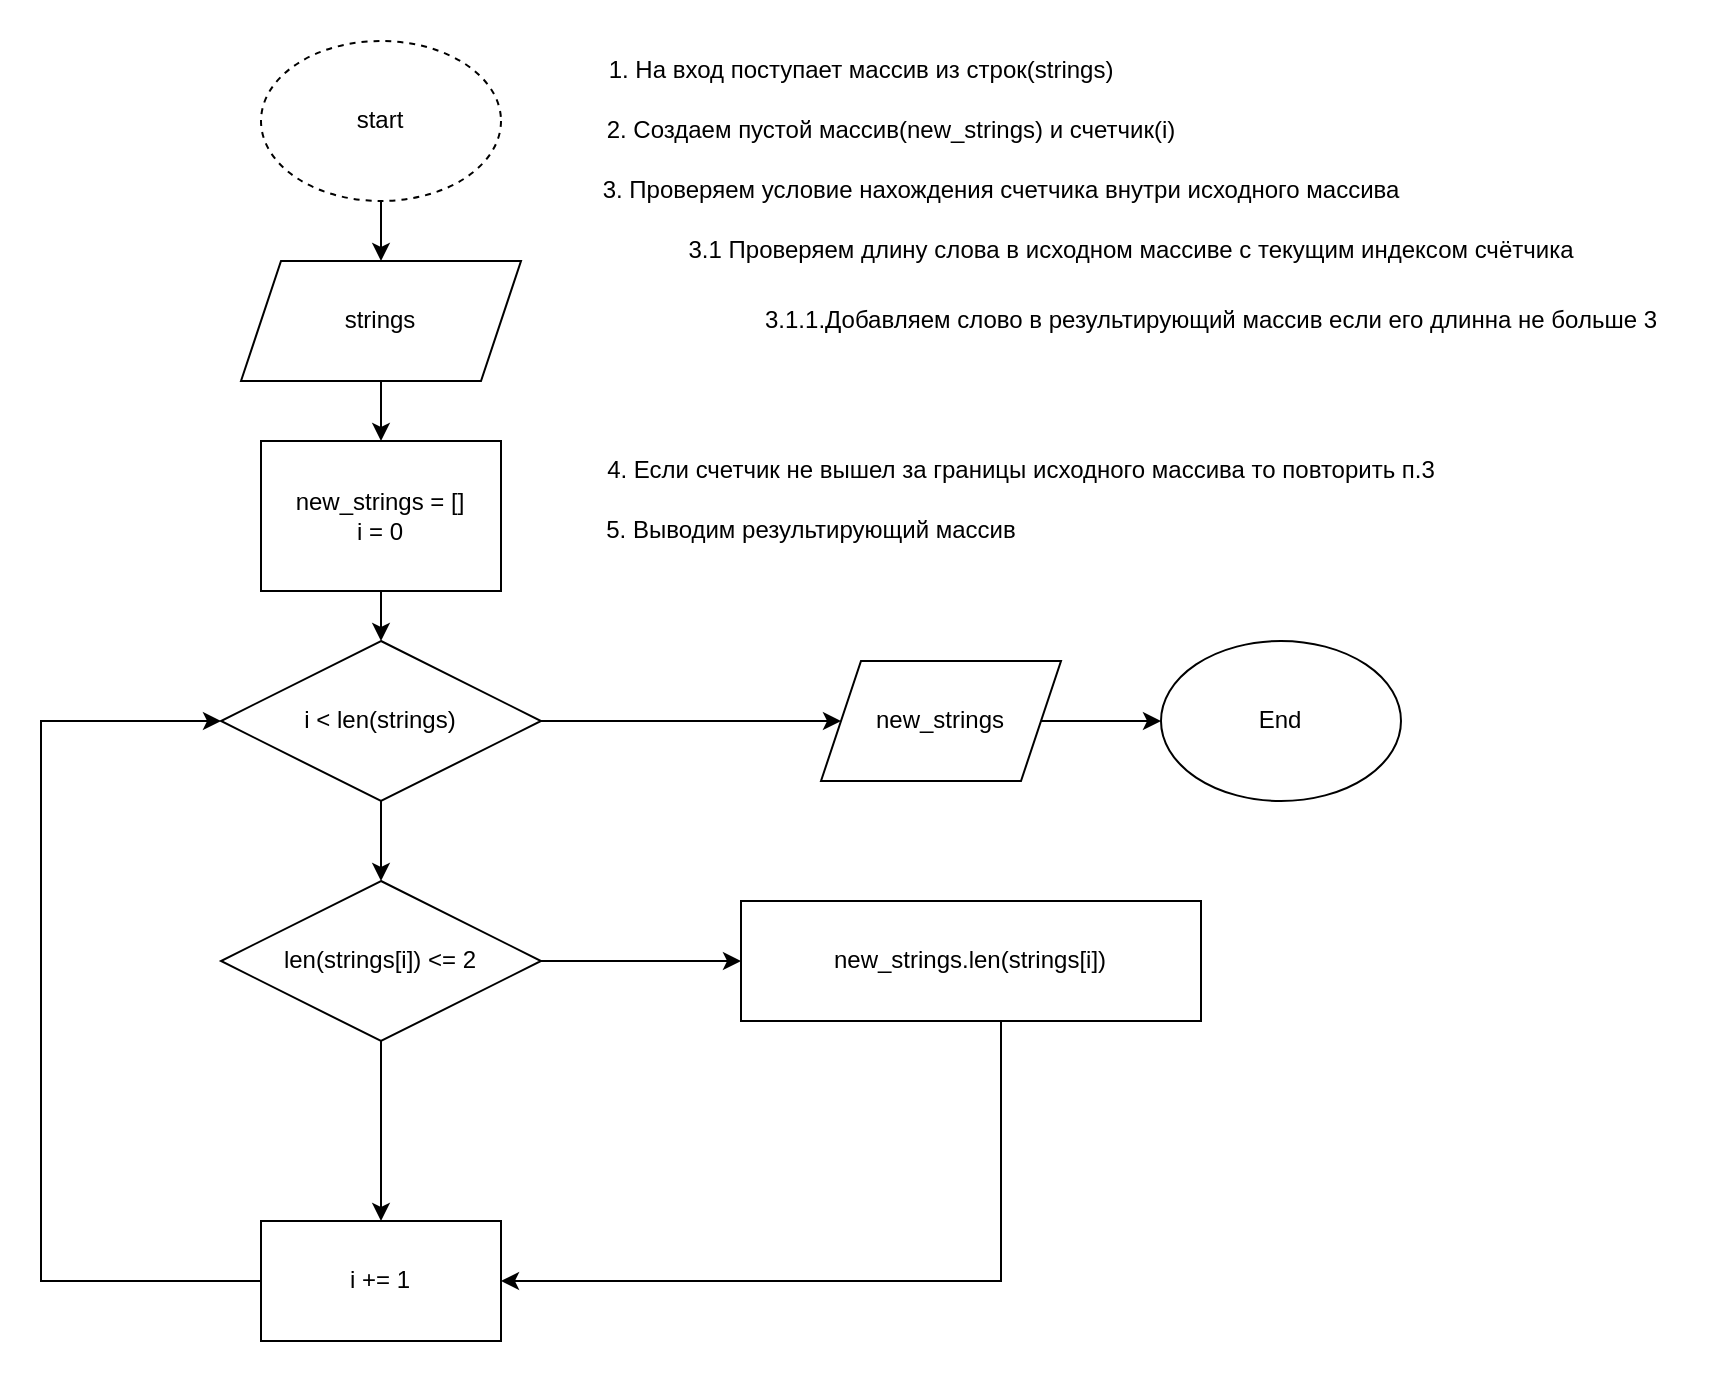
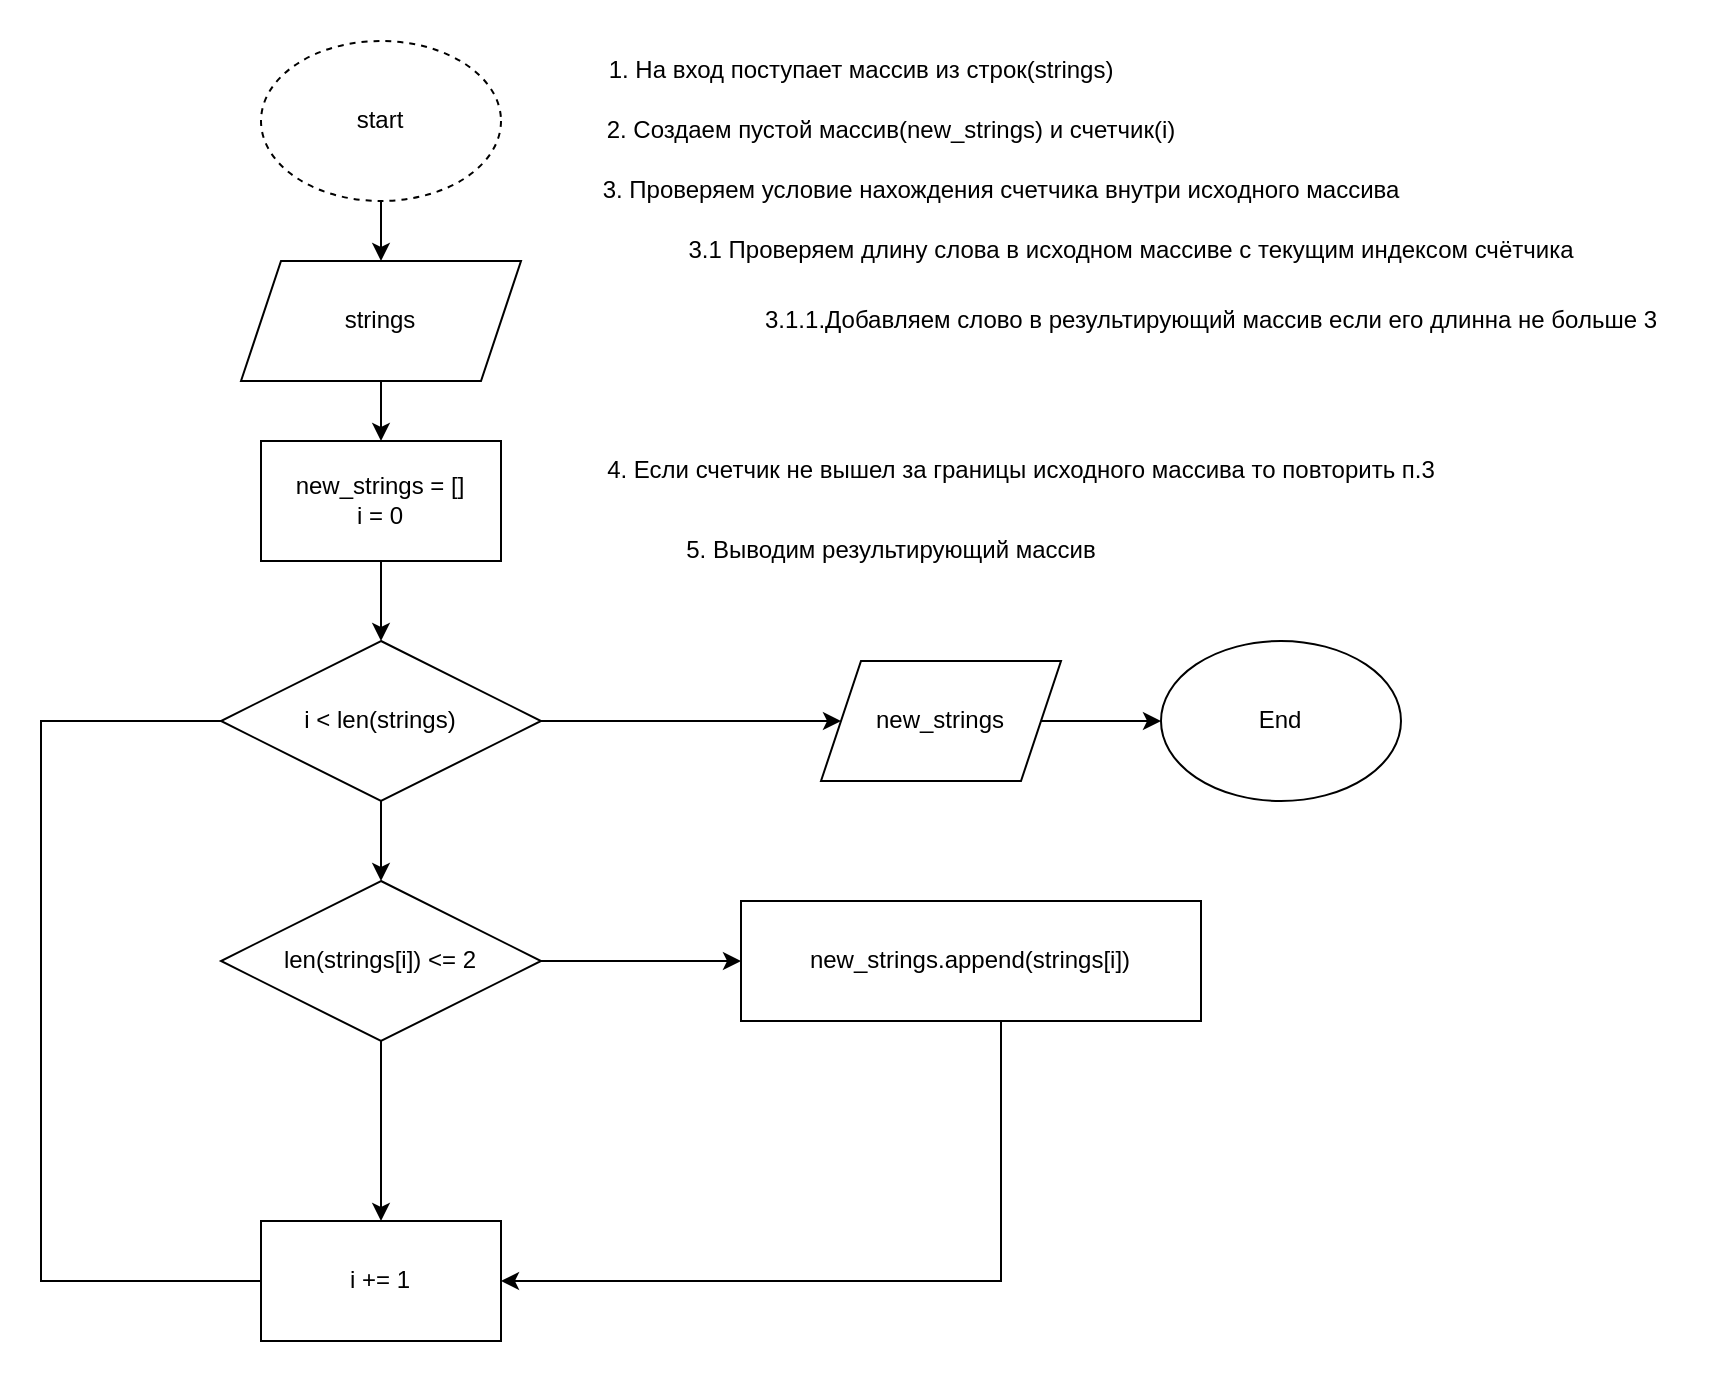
(381, 516) -> (381, 501)
(811, 531) -> (891, 551)
(206, 721) -> (211, 721)
(971, 961) -> (971, 961)
